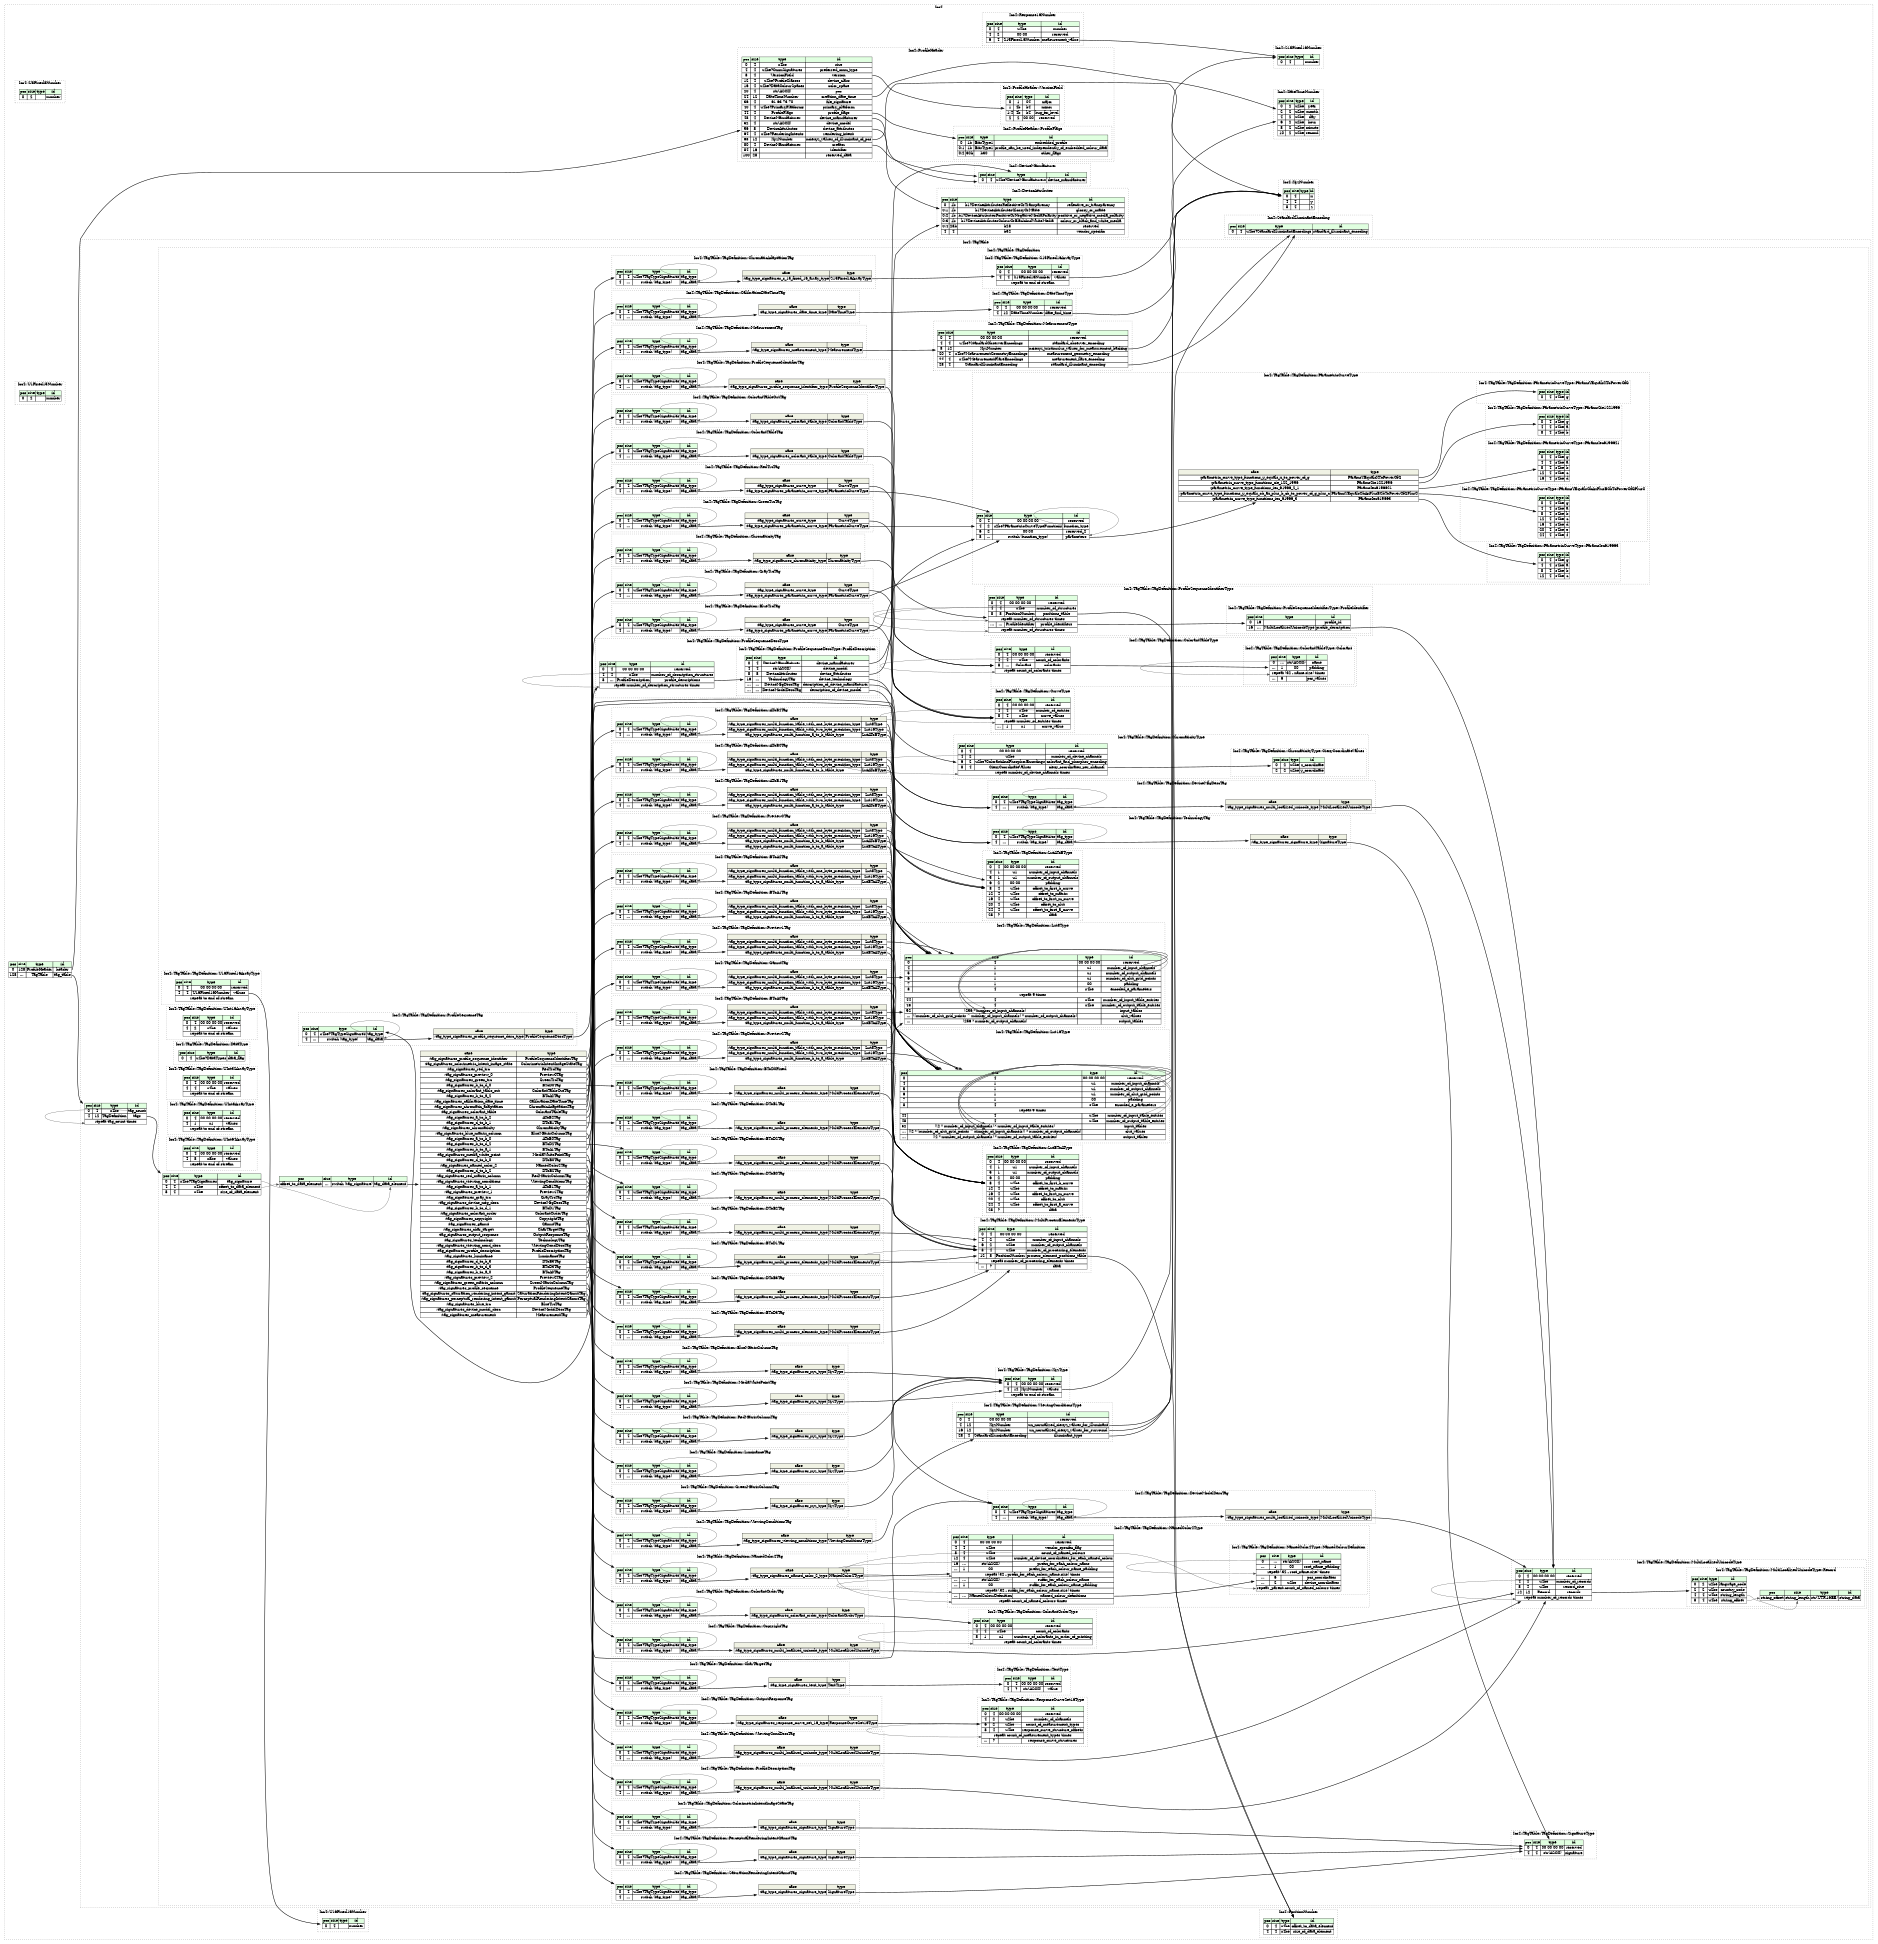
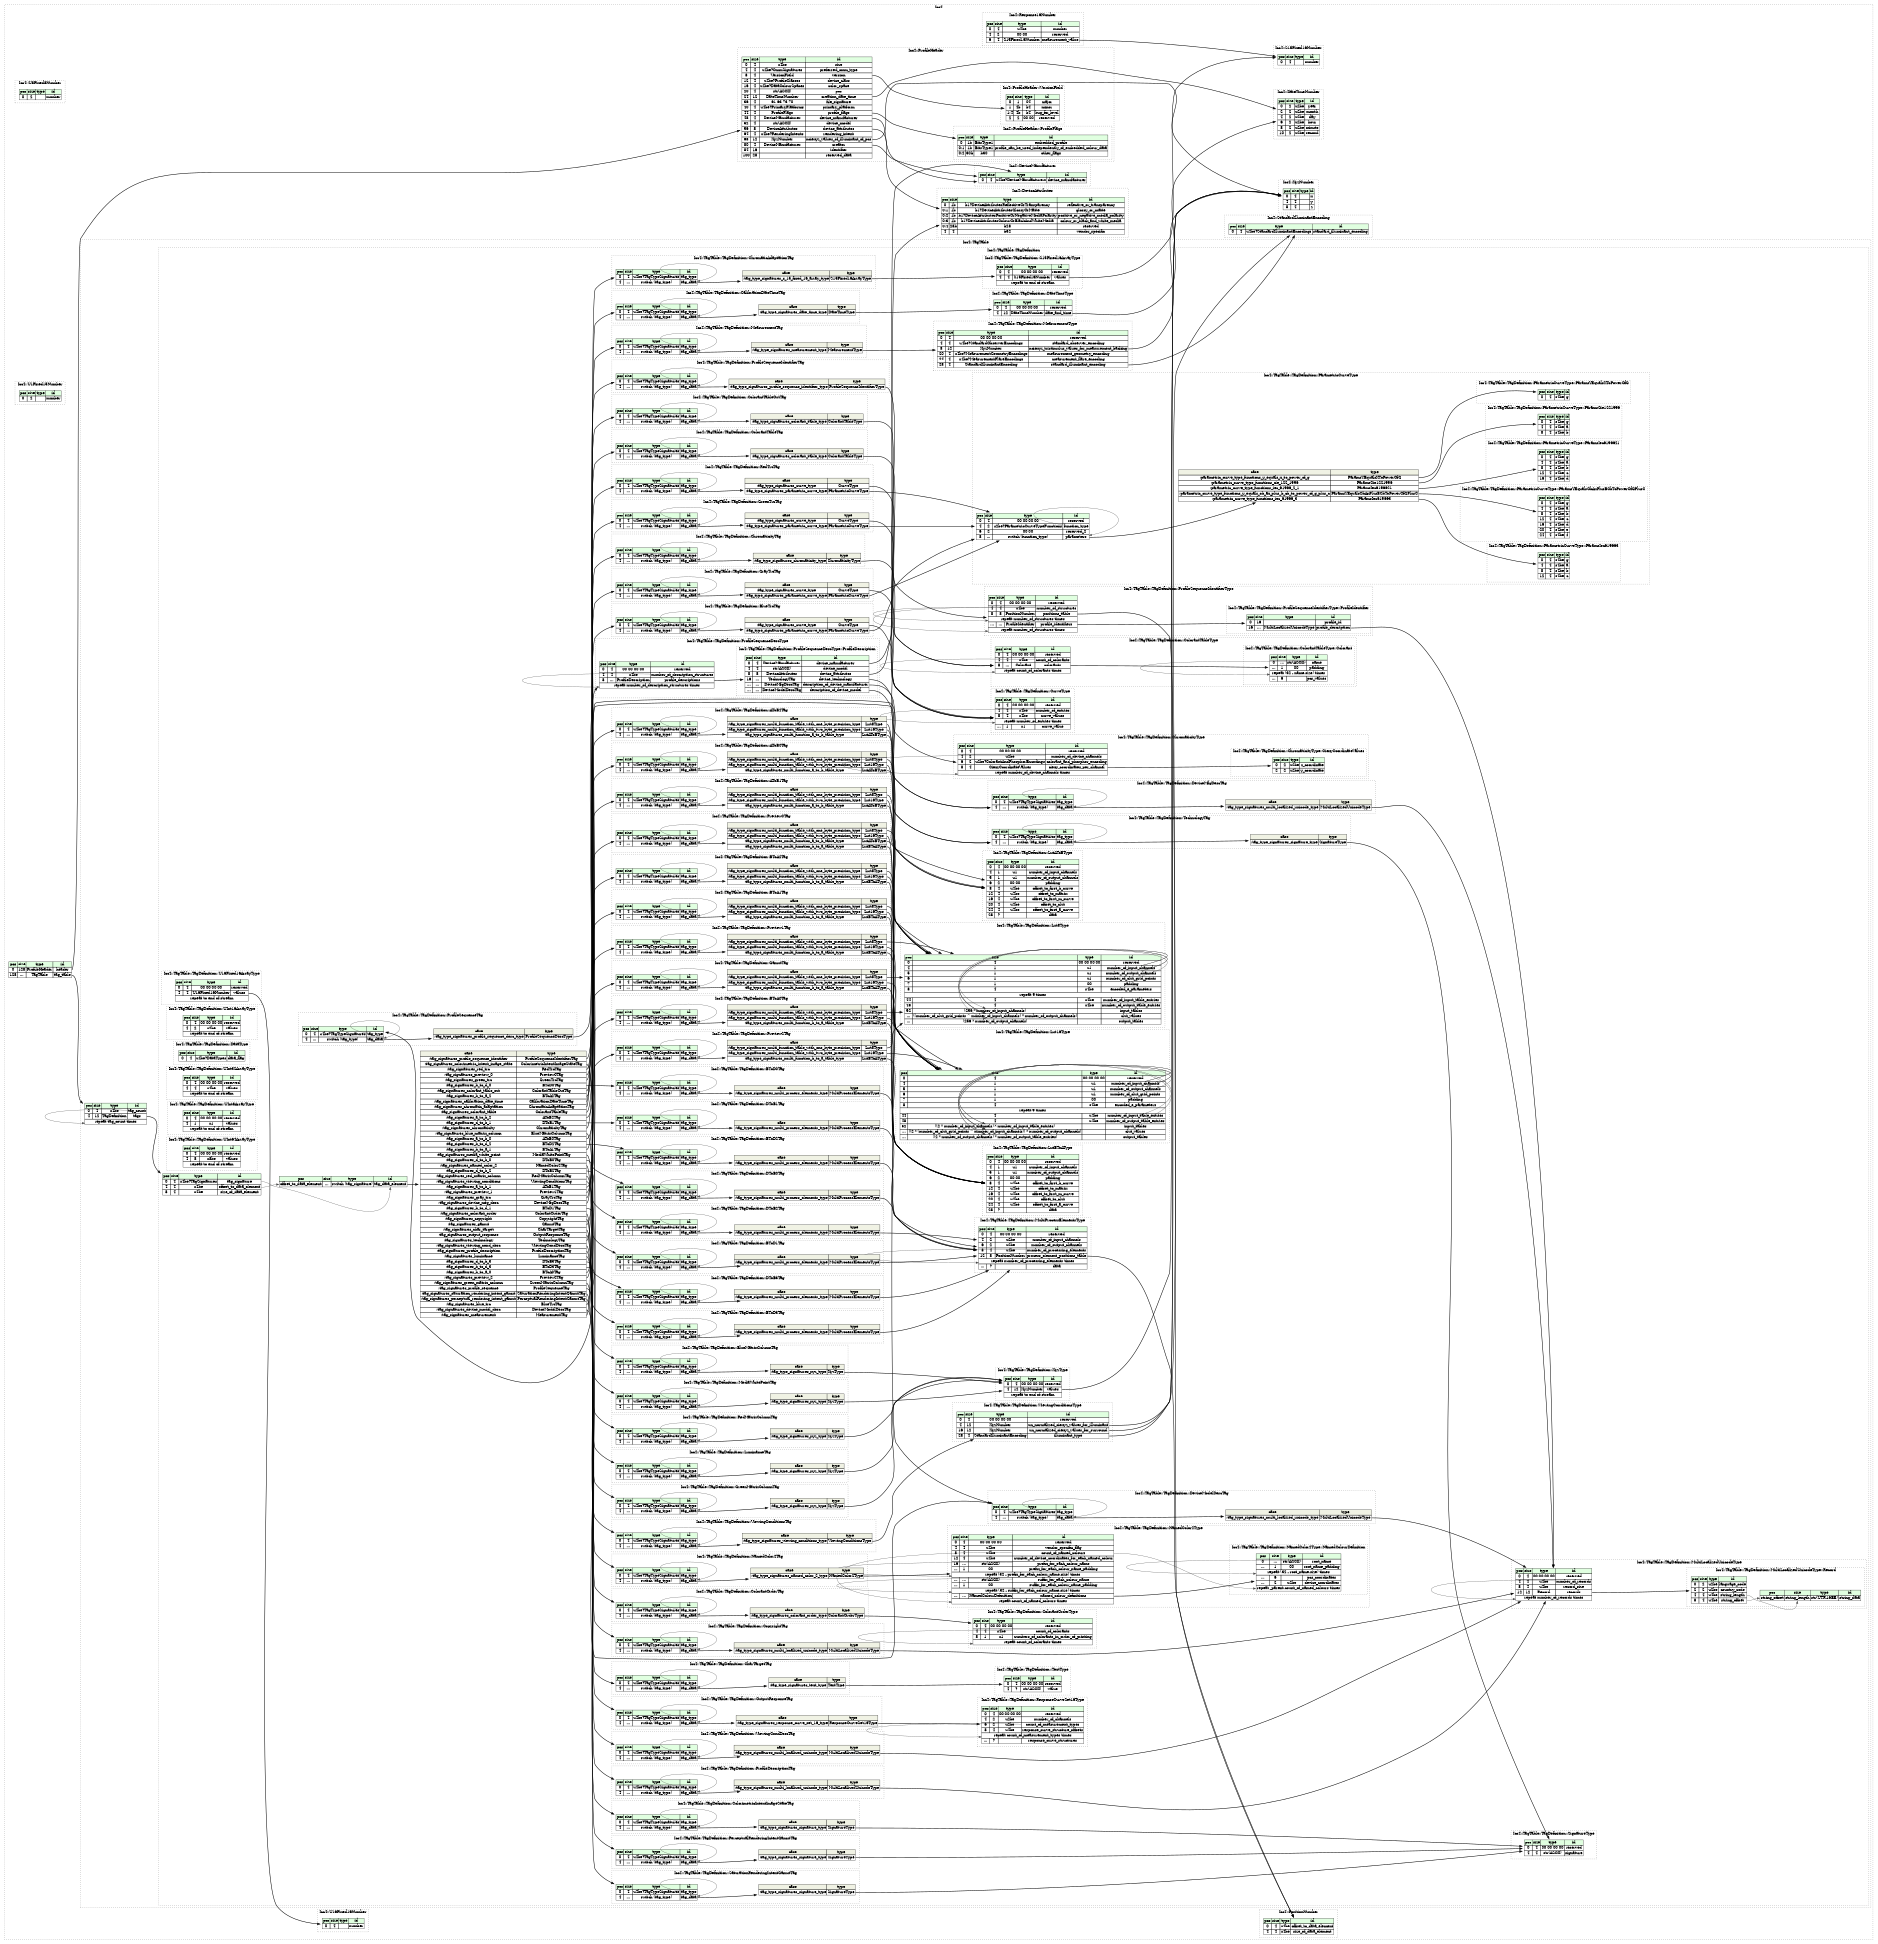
(748, 1069) -> (748, 1069)
